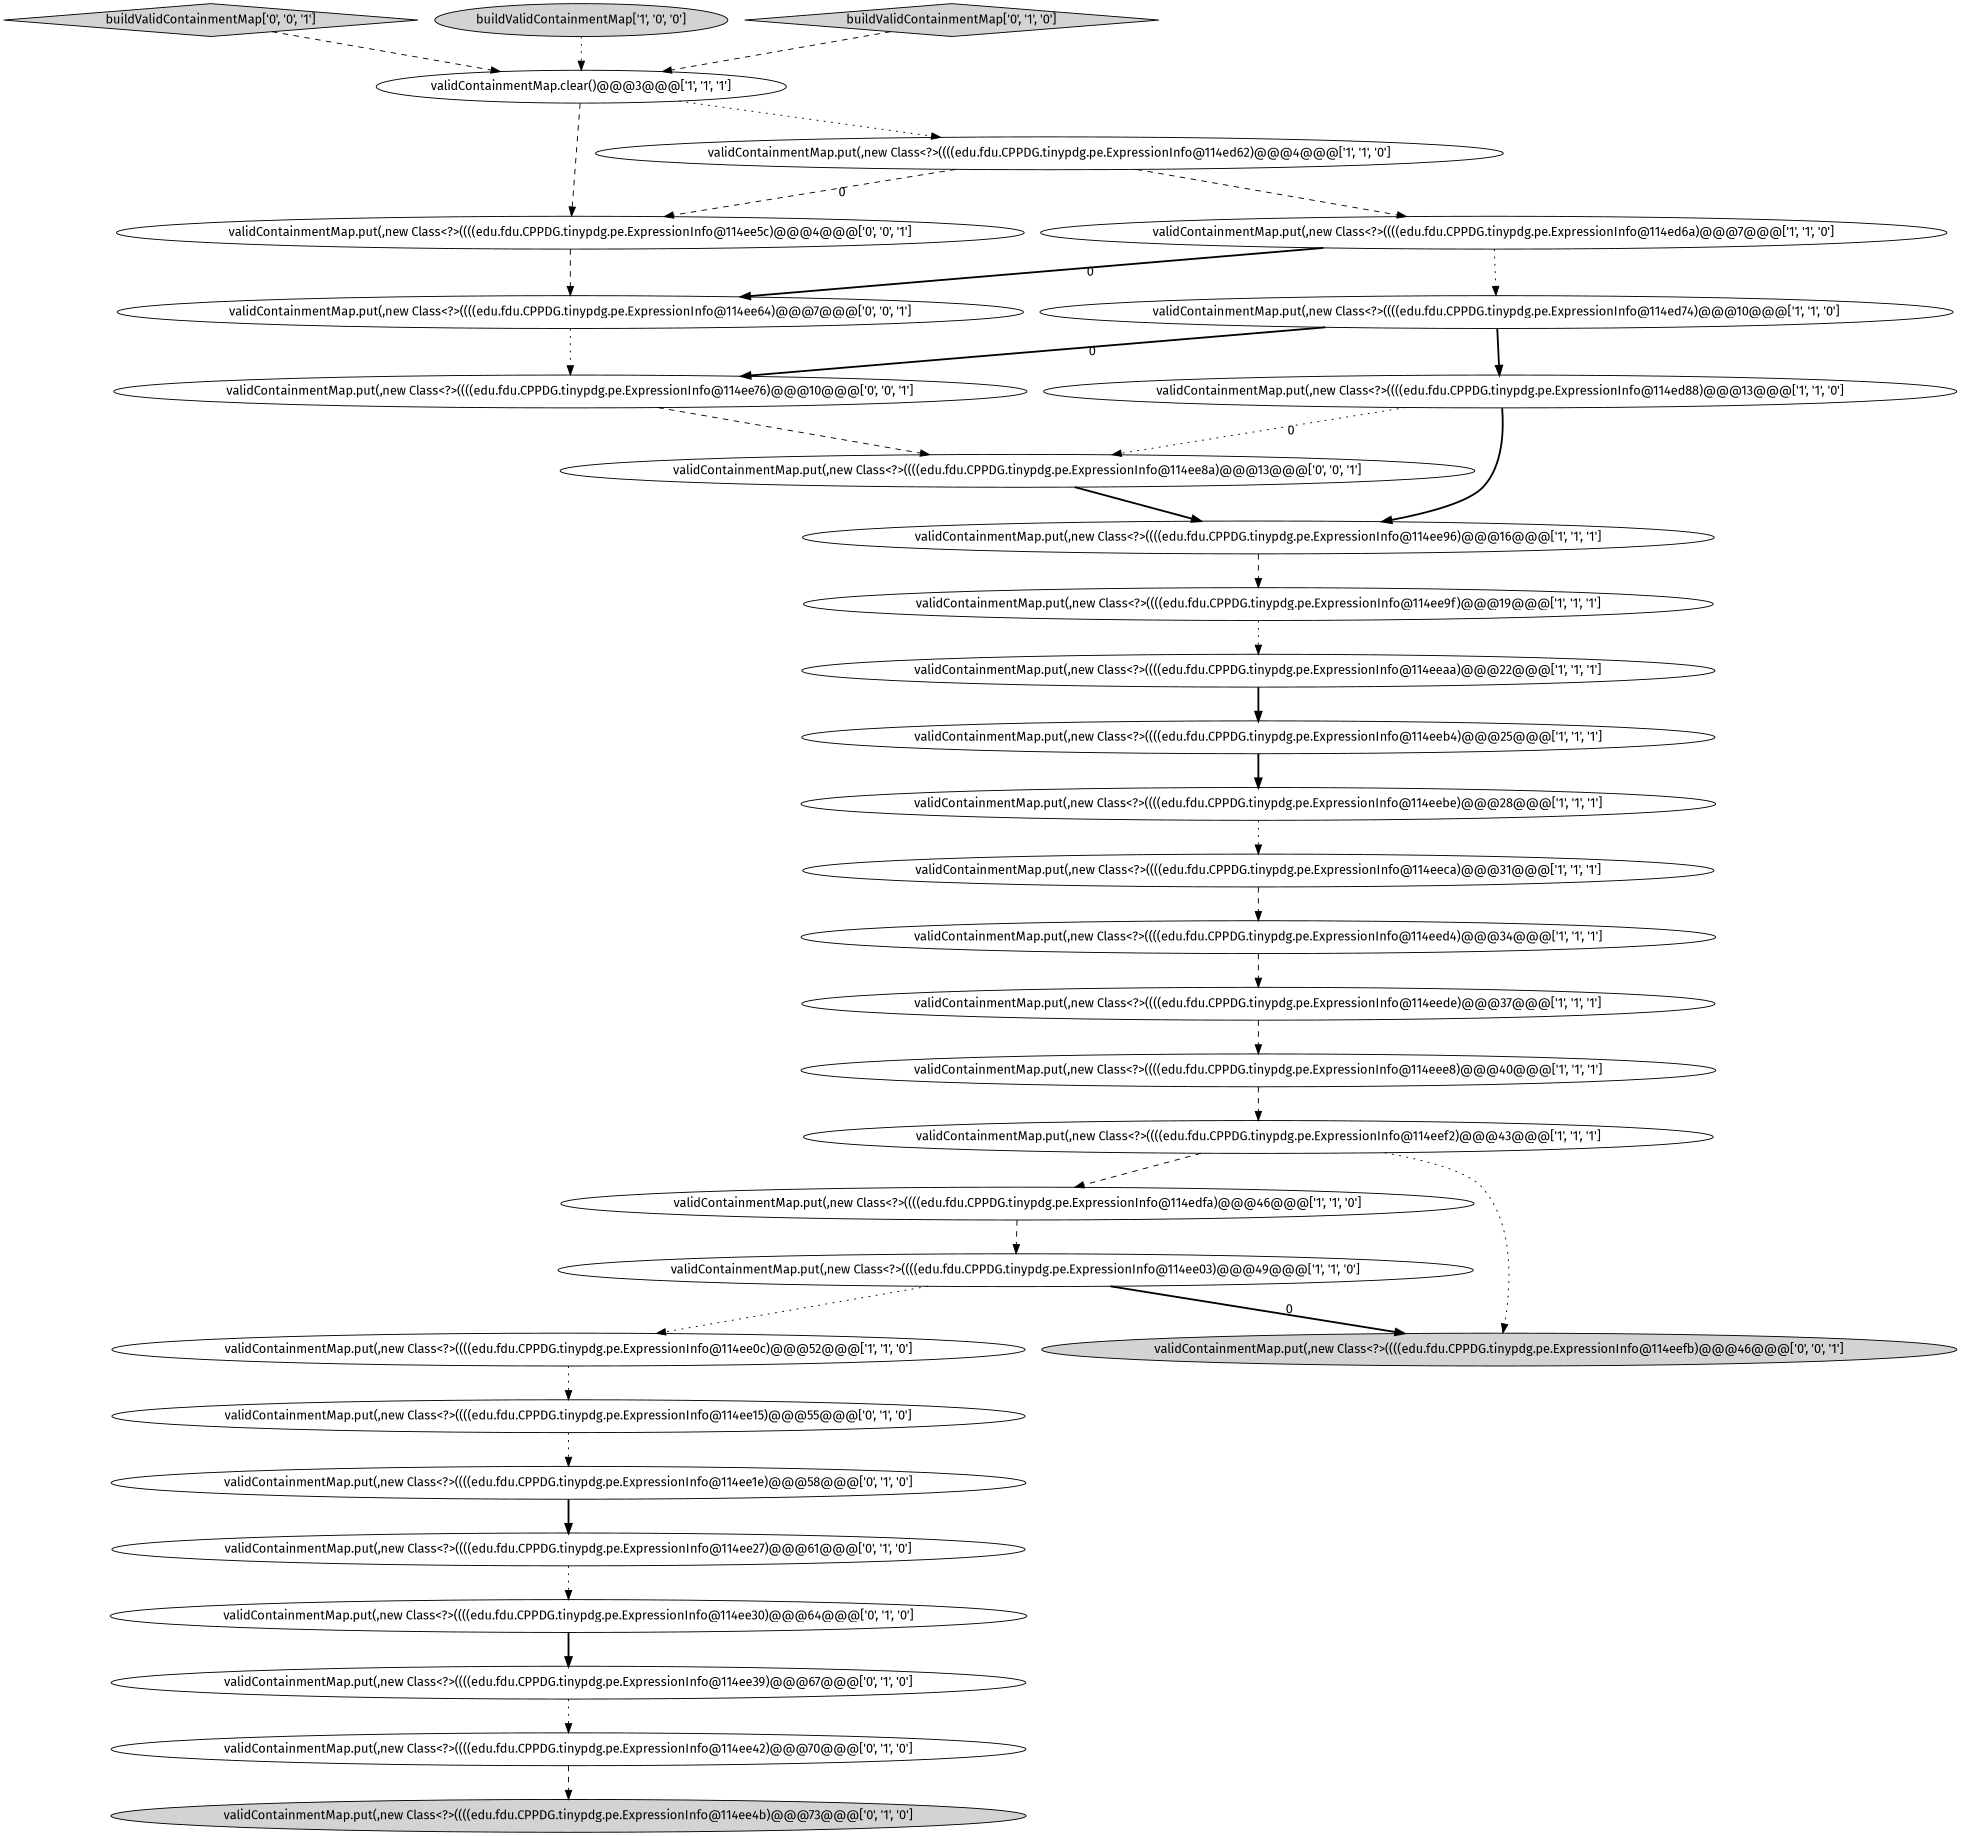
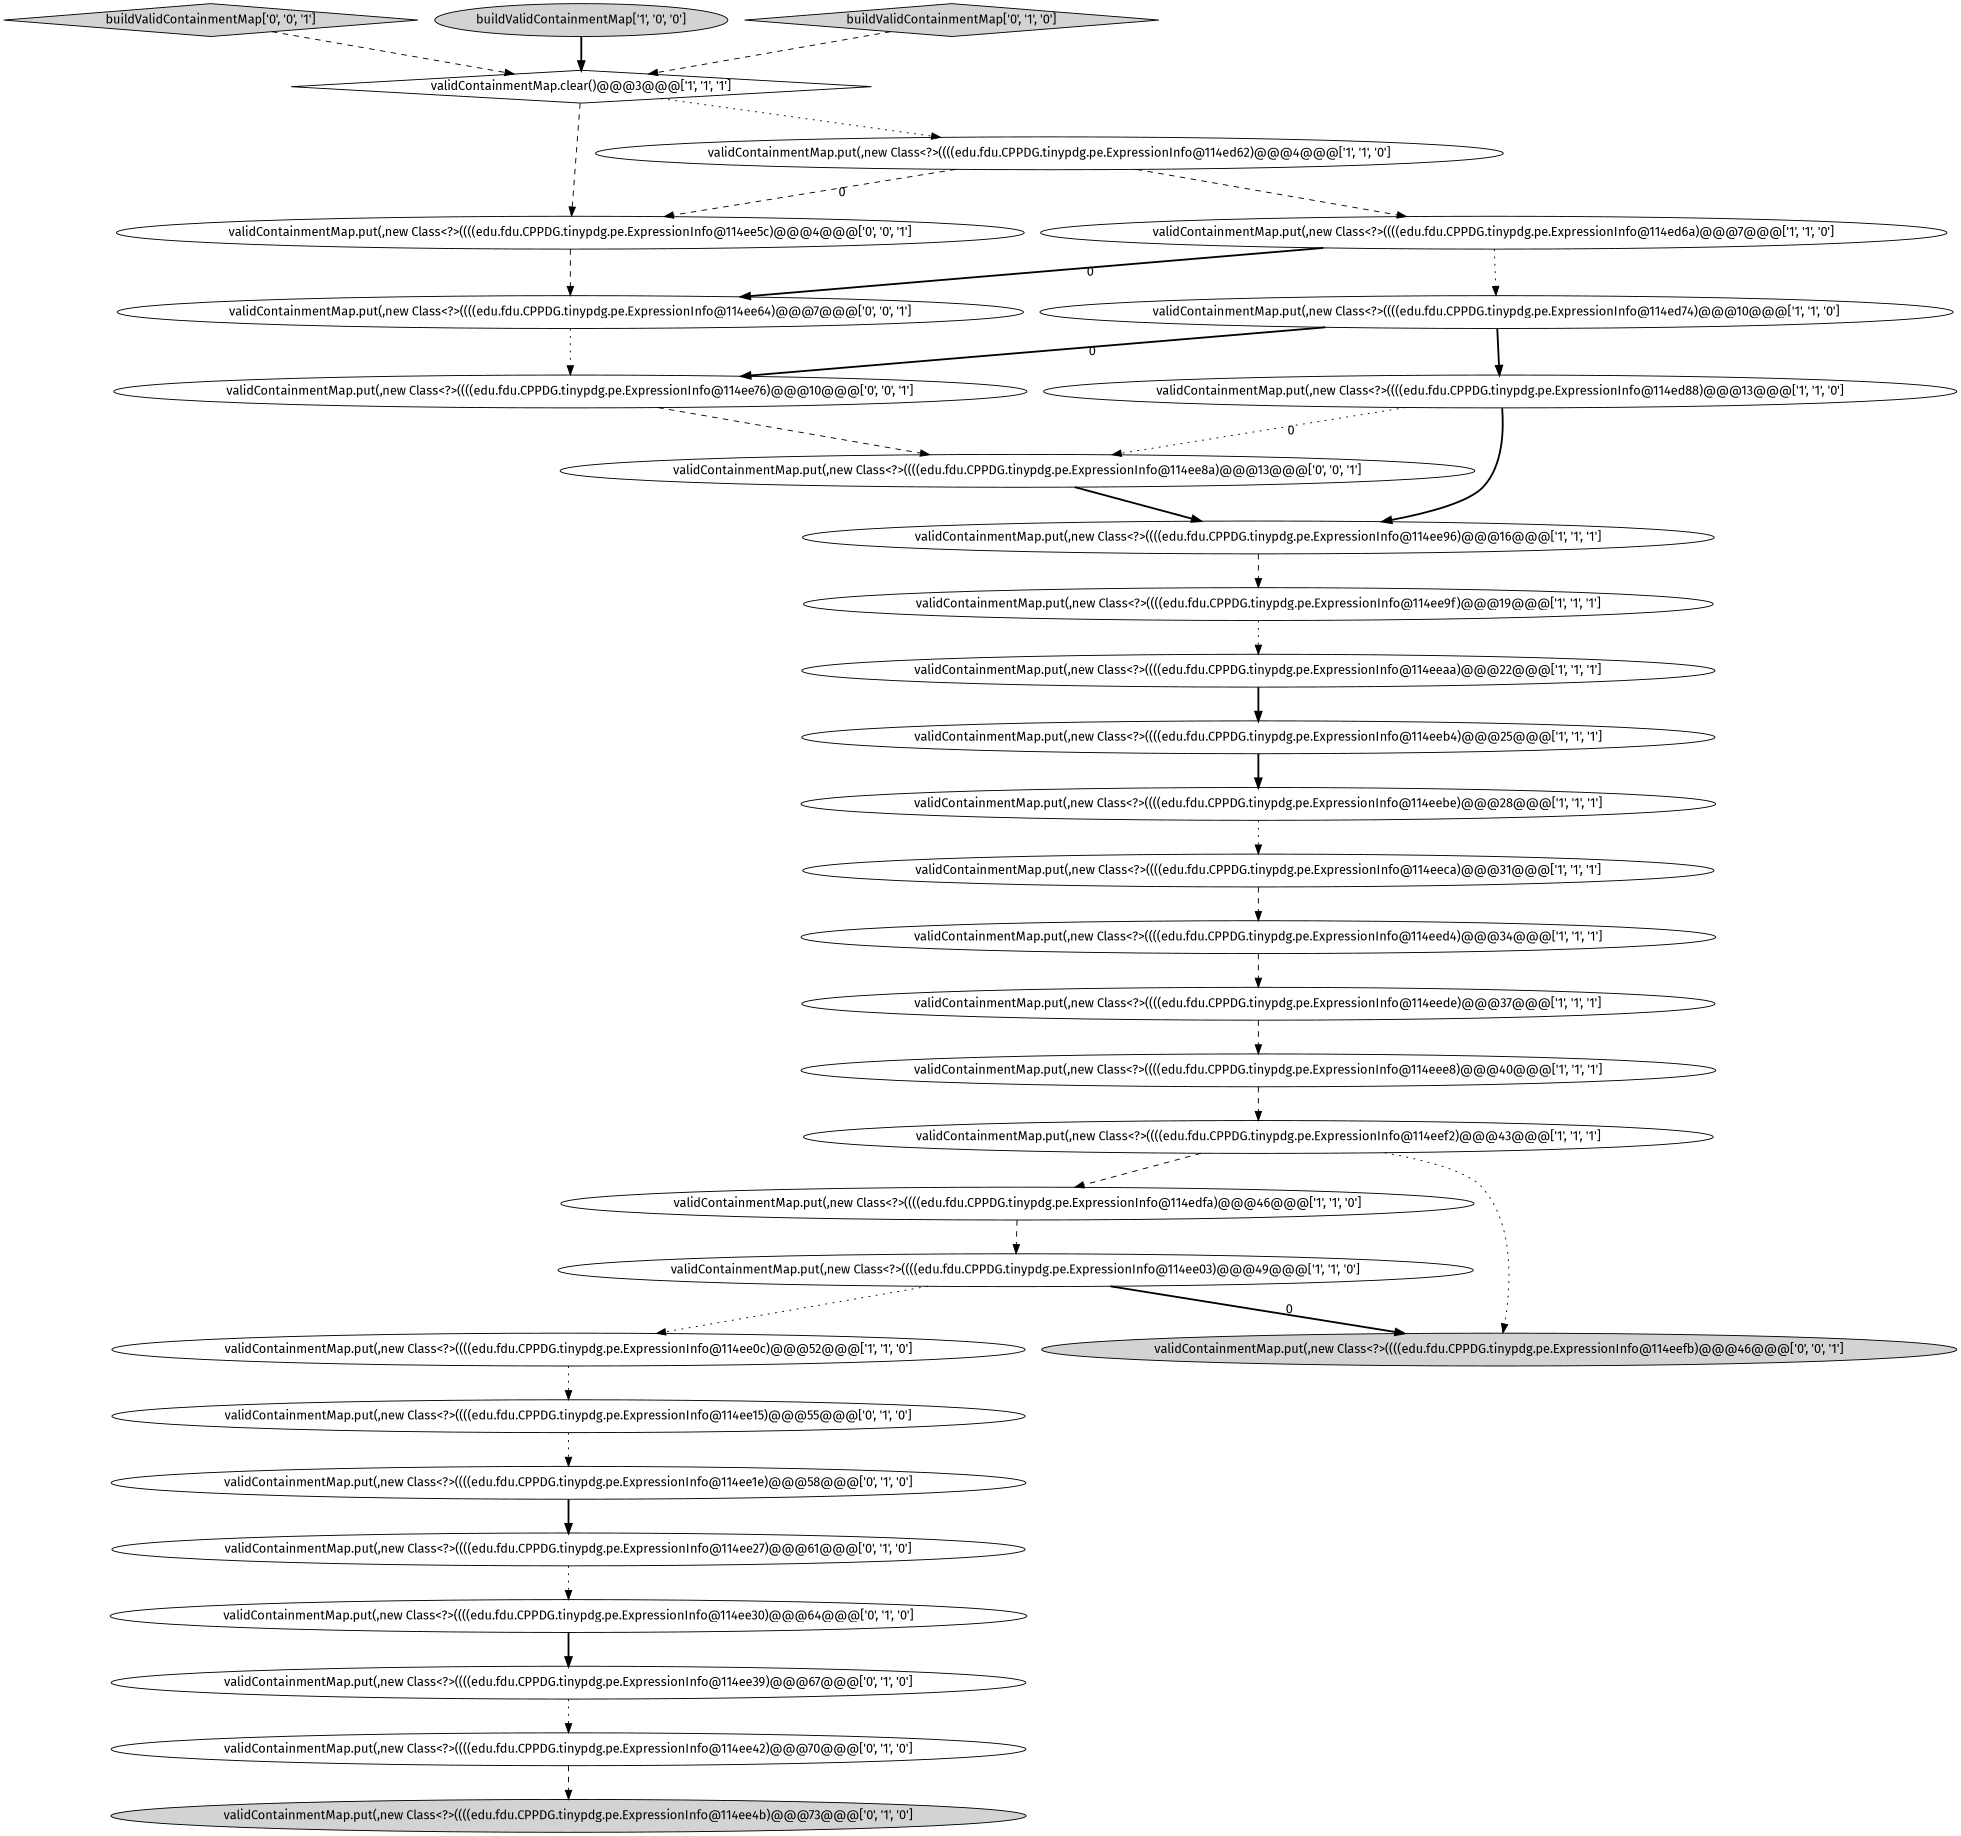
(581, 49) -> (581, 49)
(581, 87) -> (581, 87)
